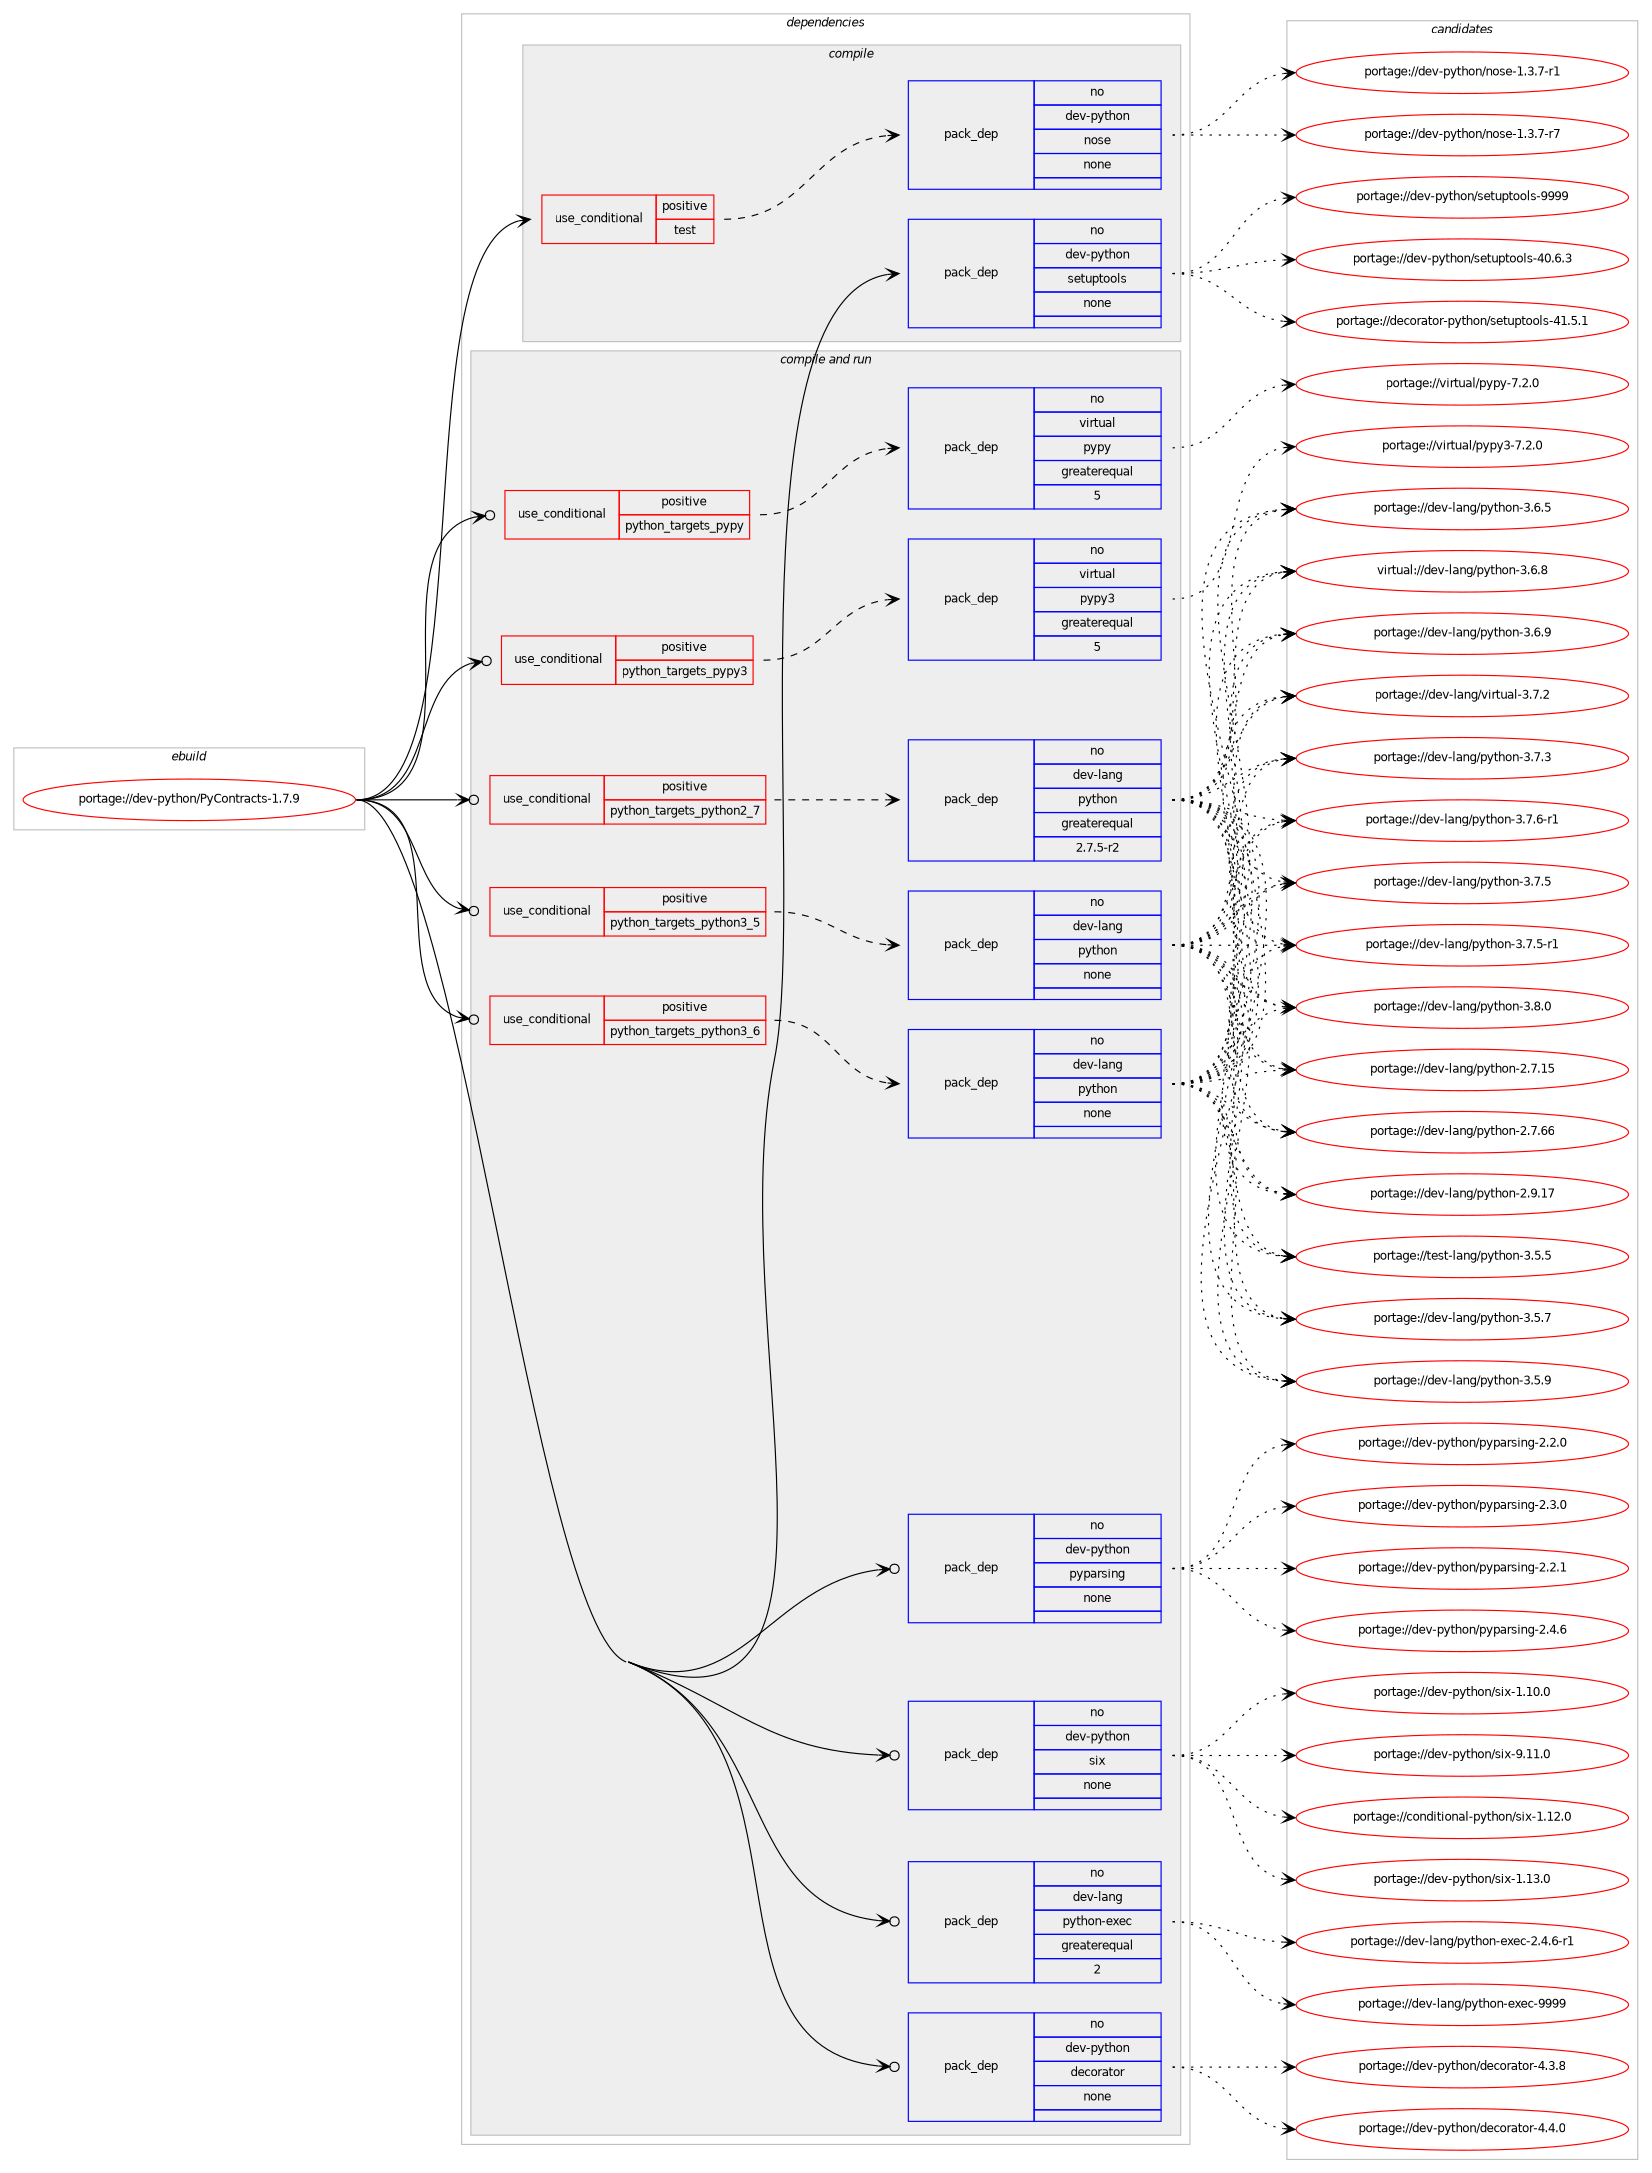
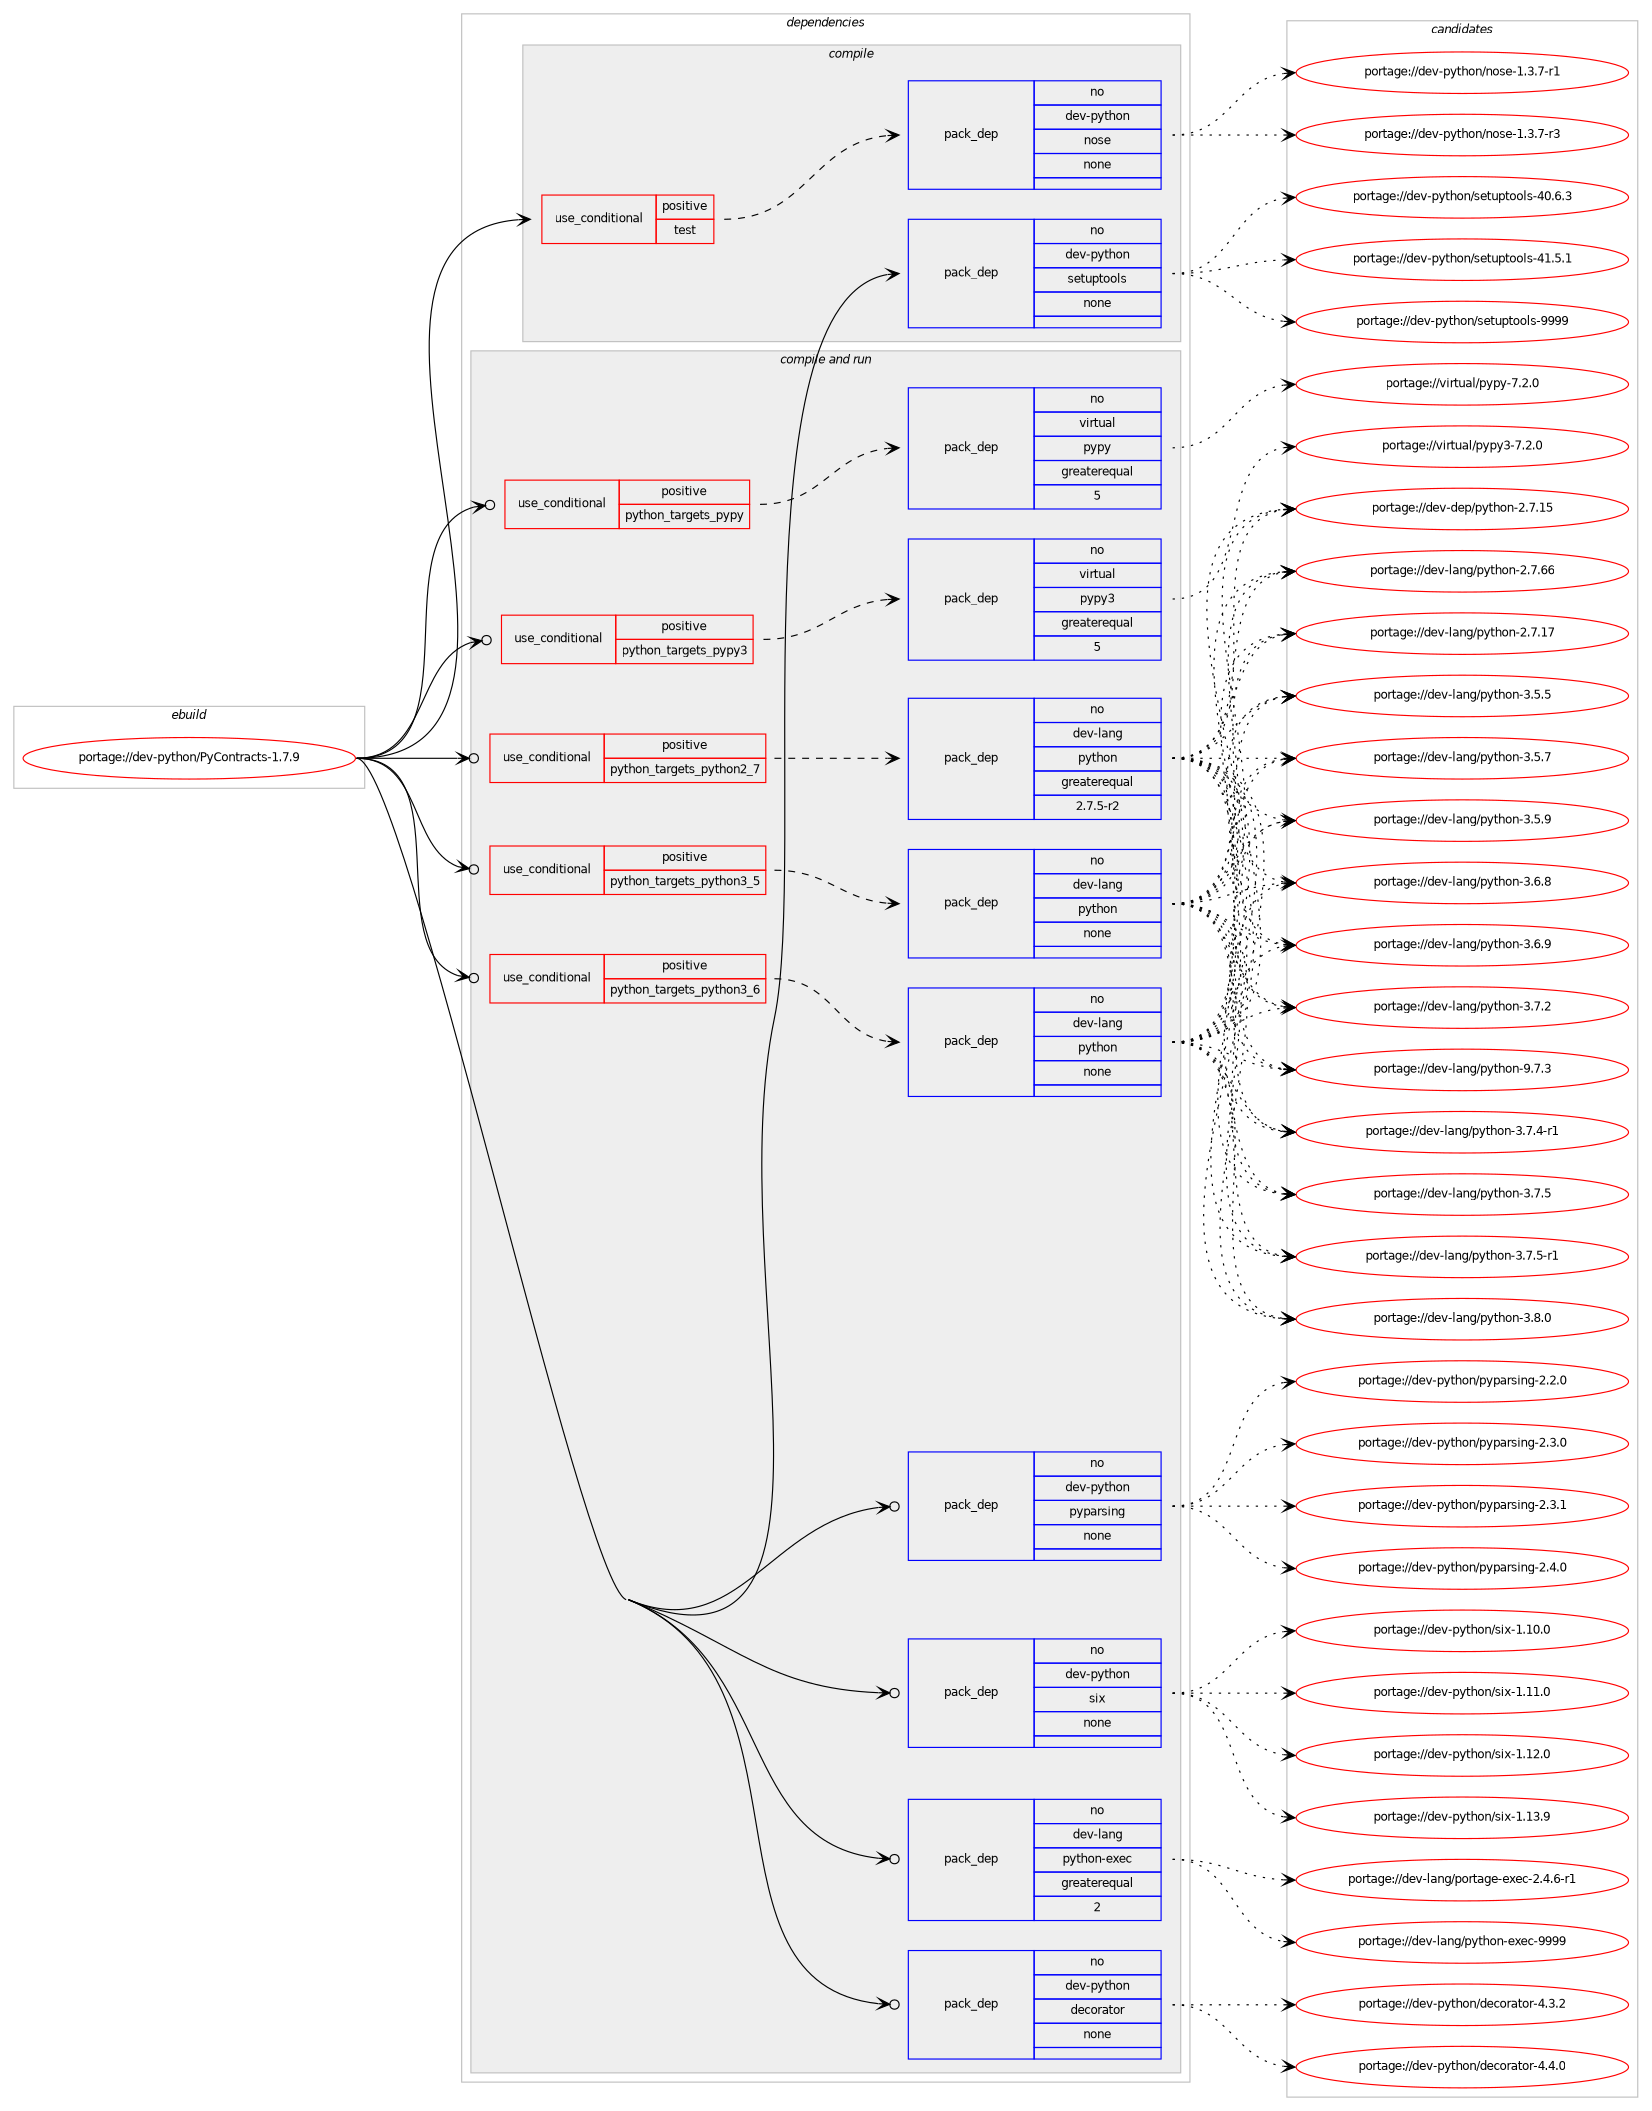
(1462, 135) -> (1462, 135)
(1462, 322) -> (1462, 260)
(1462, 509) -> none
(1462, 571) -> (1462, 883)
(1462, 696) -> (1462, 1008)
(1462, 758) -> (1462, 1070)
(1462, 821) -> (1462, 1132)
(1462, 1070) -> (1462, 509)
(1462, 1195) -> (1462, 634)
(1462, 1257) -> (1462, 696)
(1462, 1569) -> (1462, 1506)
(1462, 1631) -> (1462, 1569)
(1462, 1755) -> (1462, 1693)
(1462, 1818) -> (1462, 1755)
(1462, 1880) -> (1462, 1818)
(1462, 1942) -> (1462, 1880)
(1462, 2067) -> (1462, 2005)
